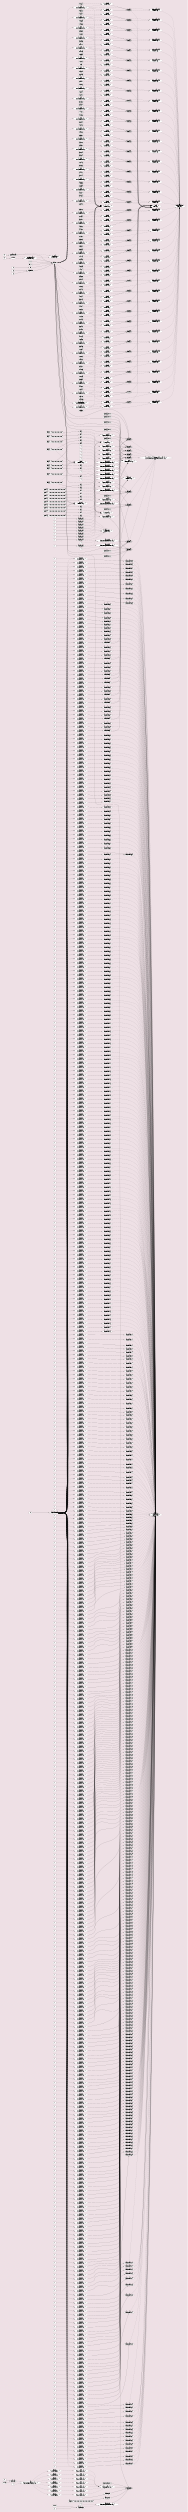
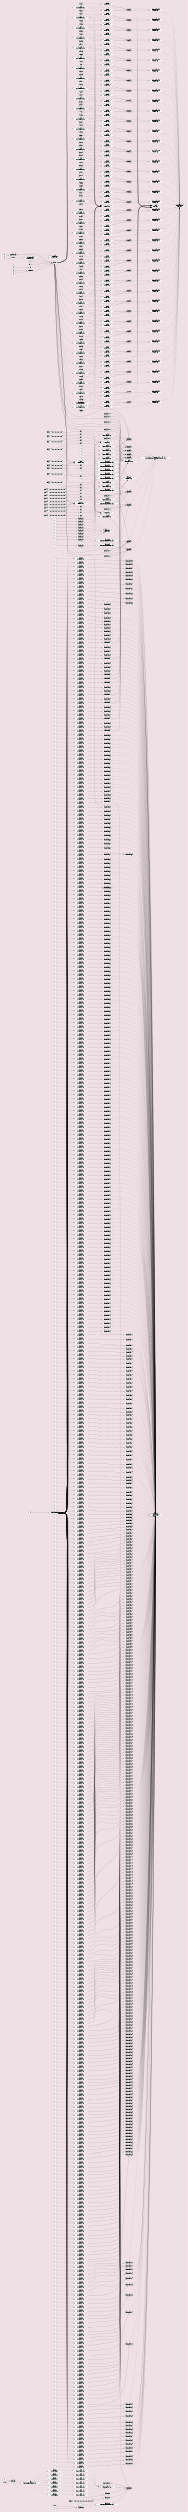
(107, 888) -> (107, 888)
